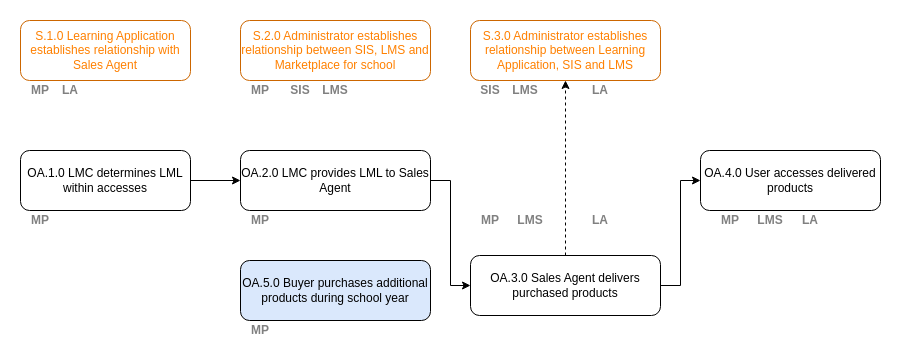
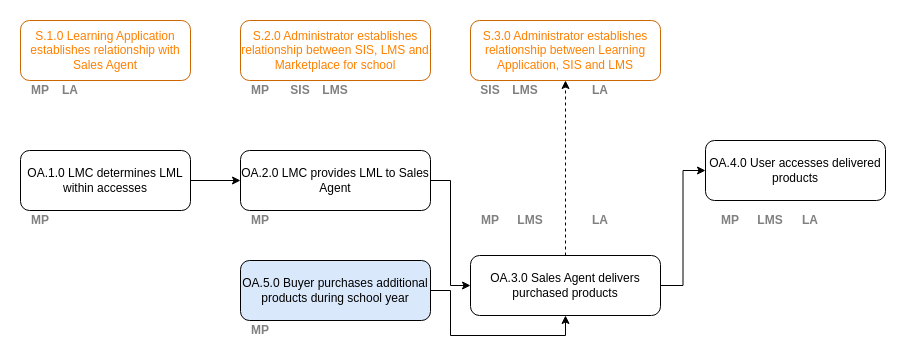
(791, 181) -> (796, 171)
none -> (482, 336)
